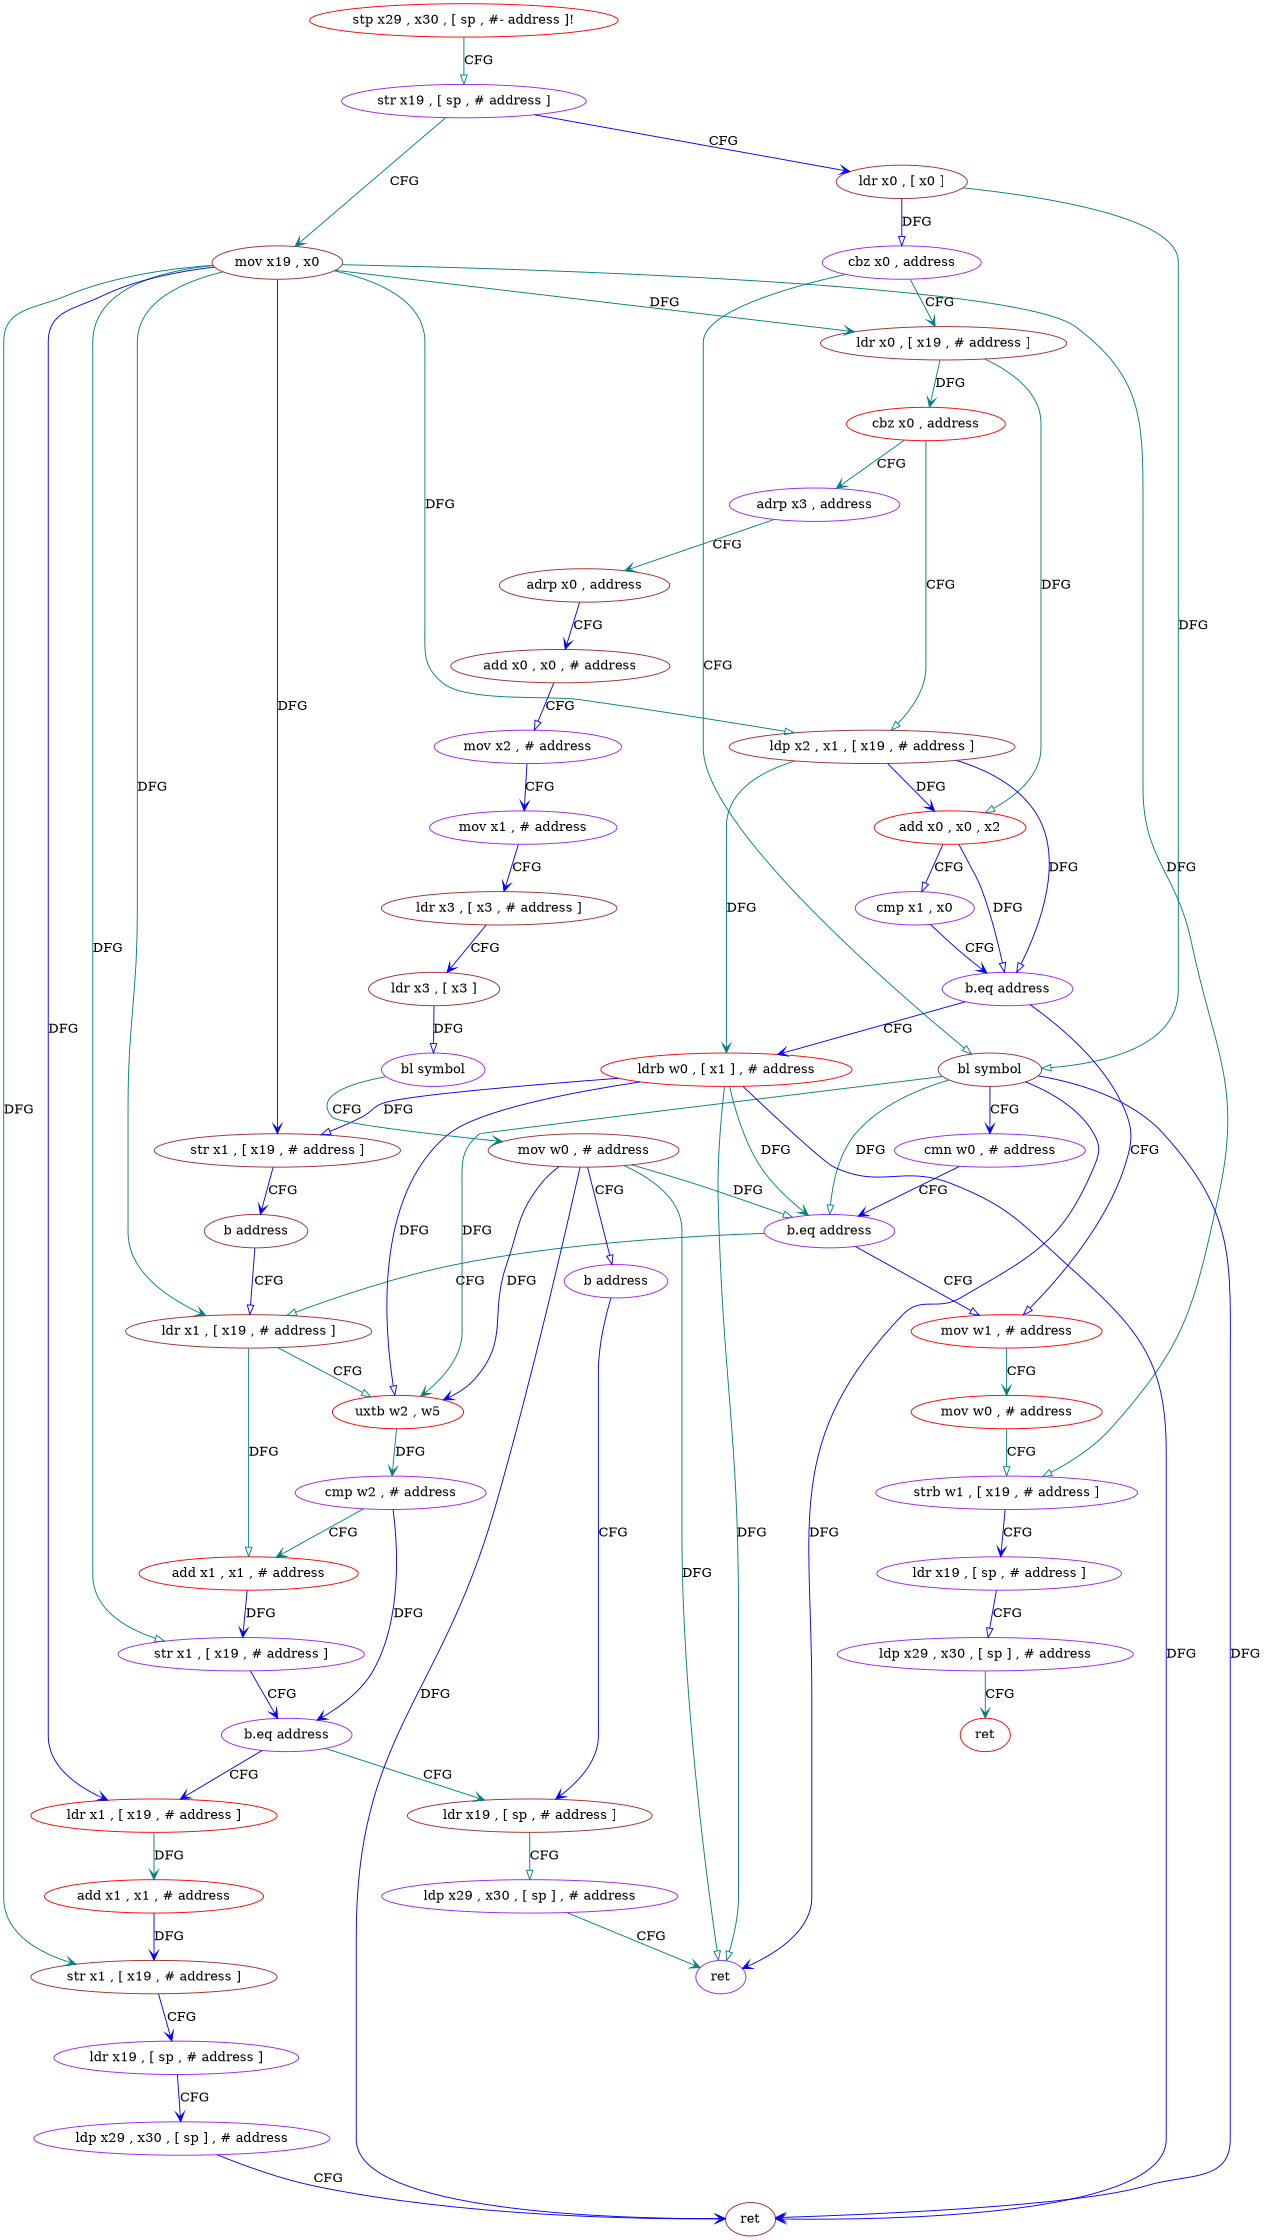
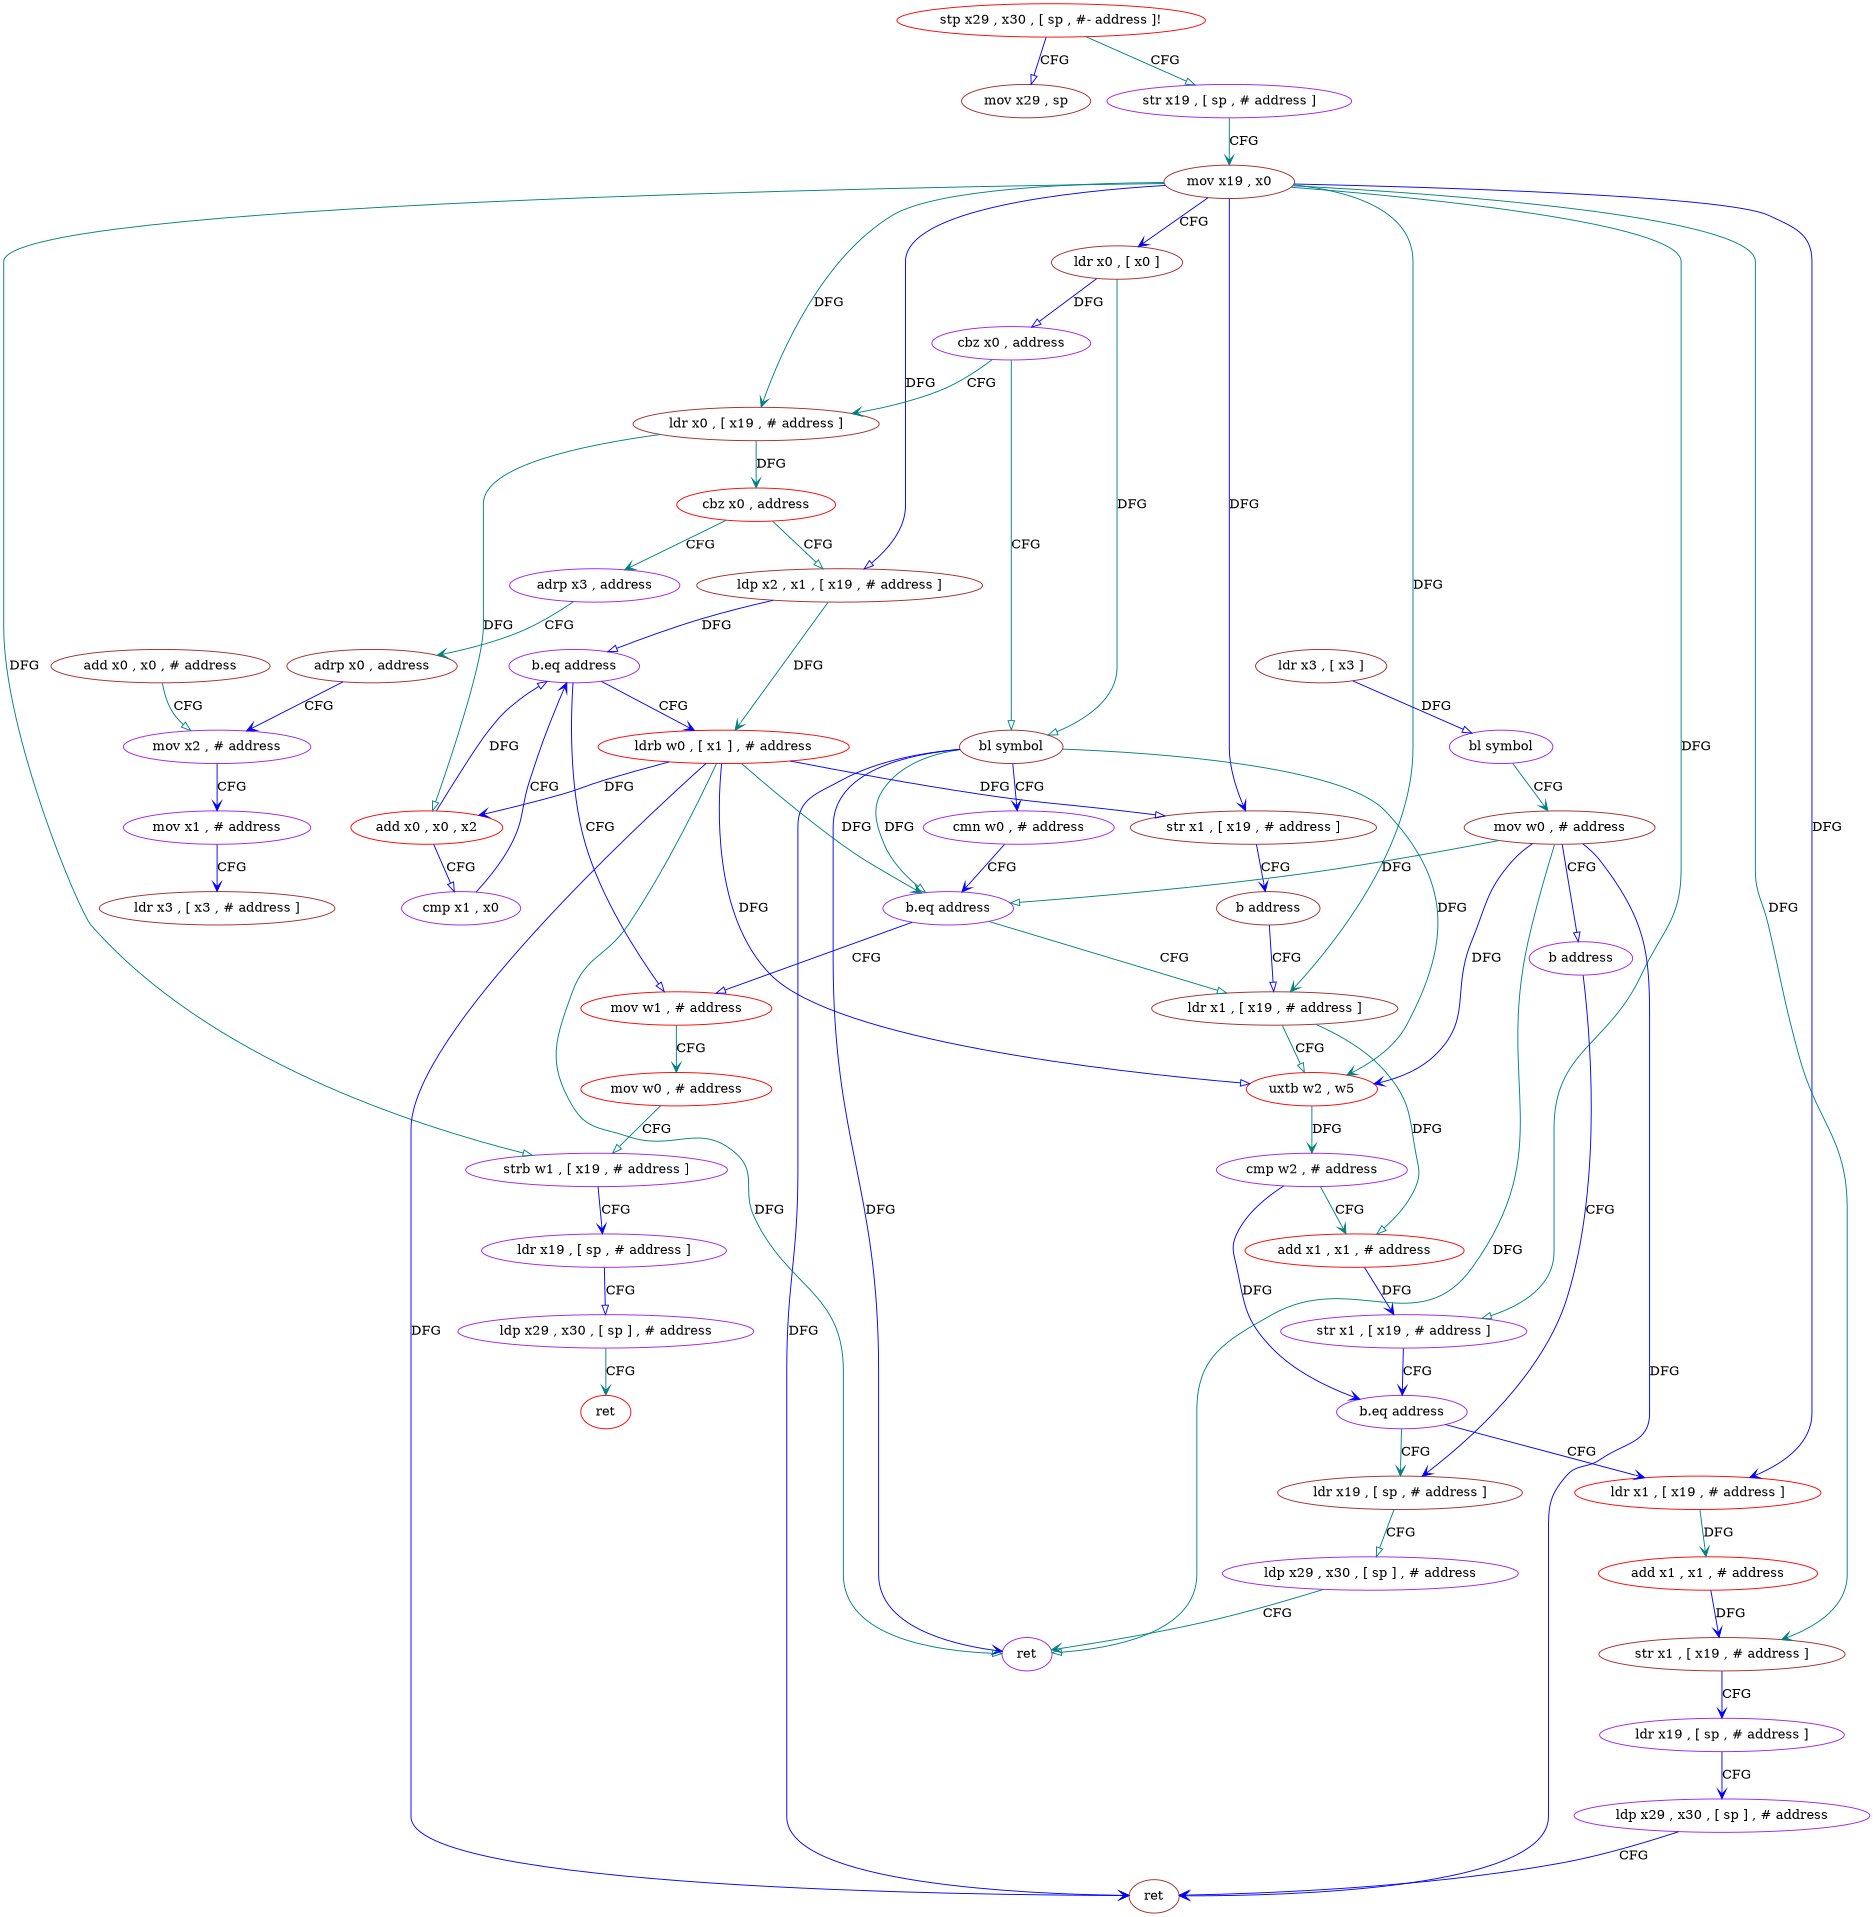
none -> (1026, 101)
(688, 142) -> (1177, 220)
(574, 621) -> (299, 704)
(425, 627) -> (906, 277)
(545, 704) -> (169, 706)
(908, 784) -> (583, 787)
(469, 945) -> none
